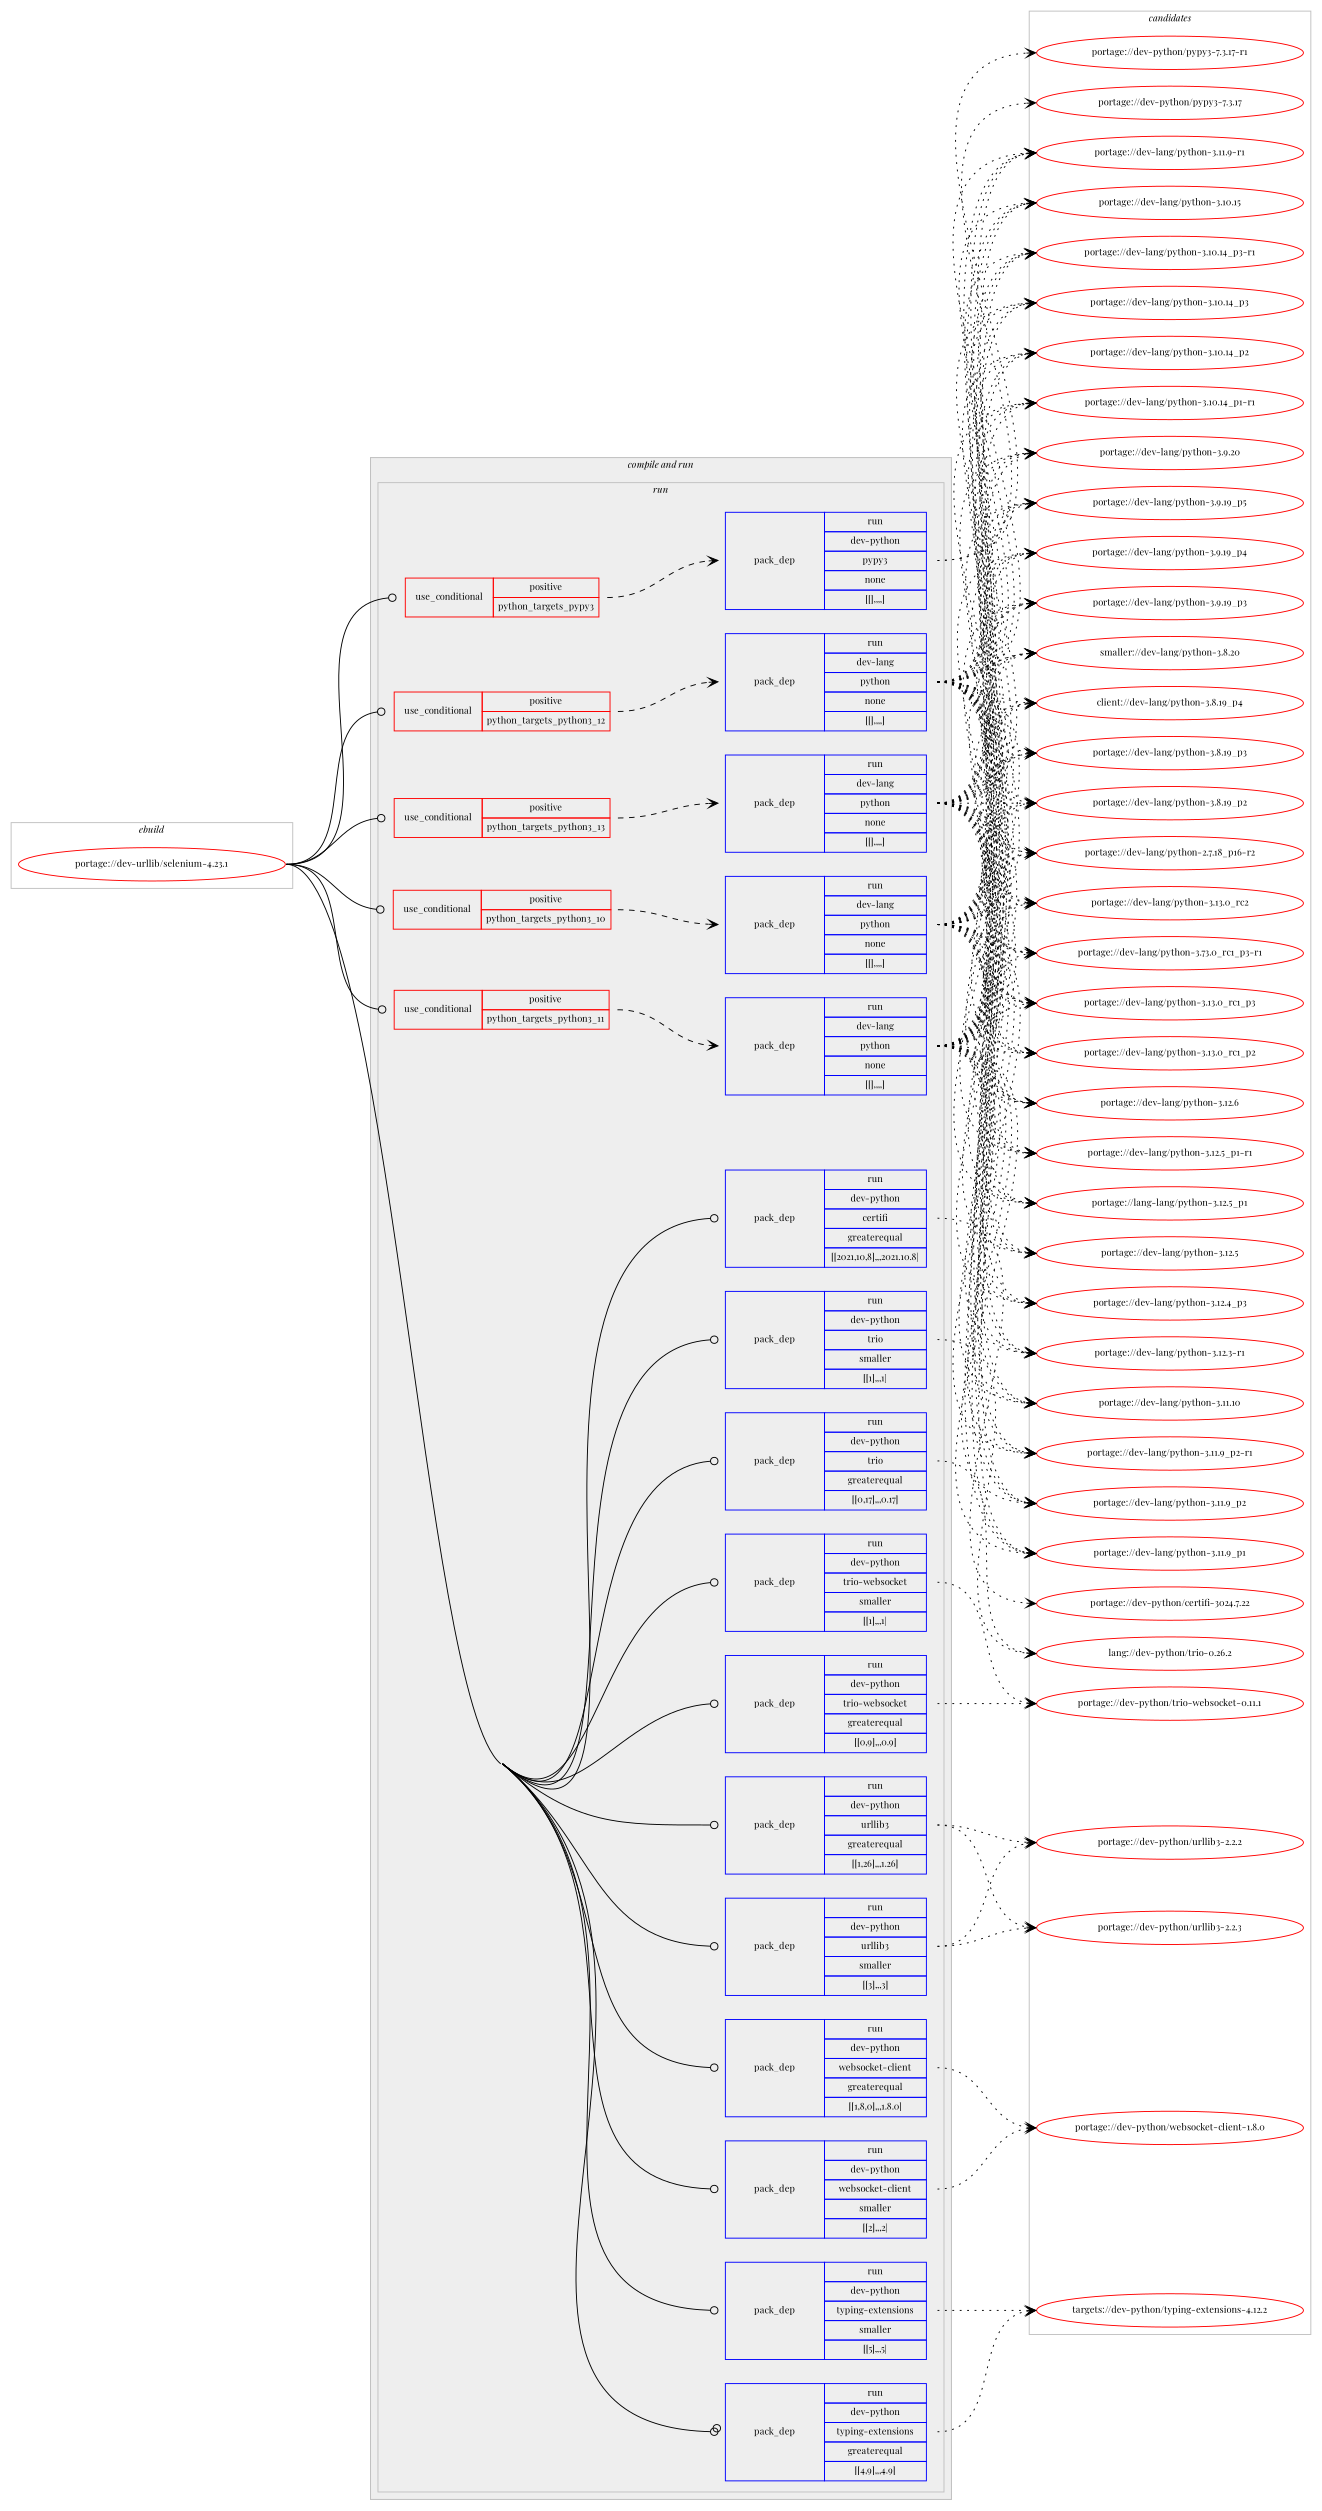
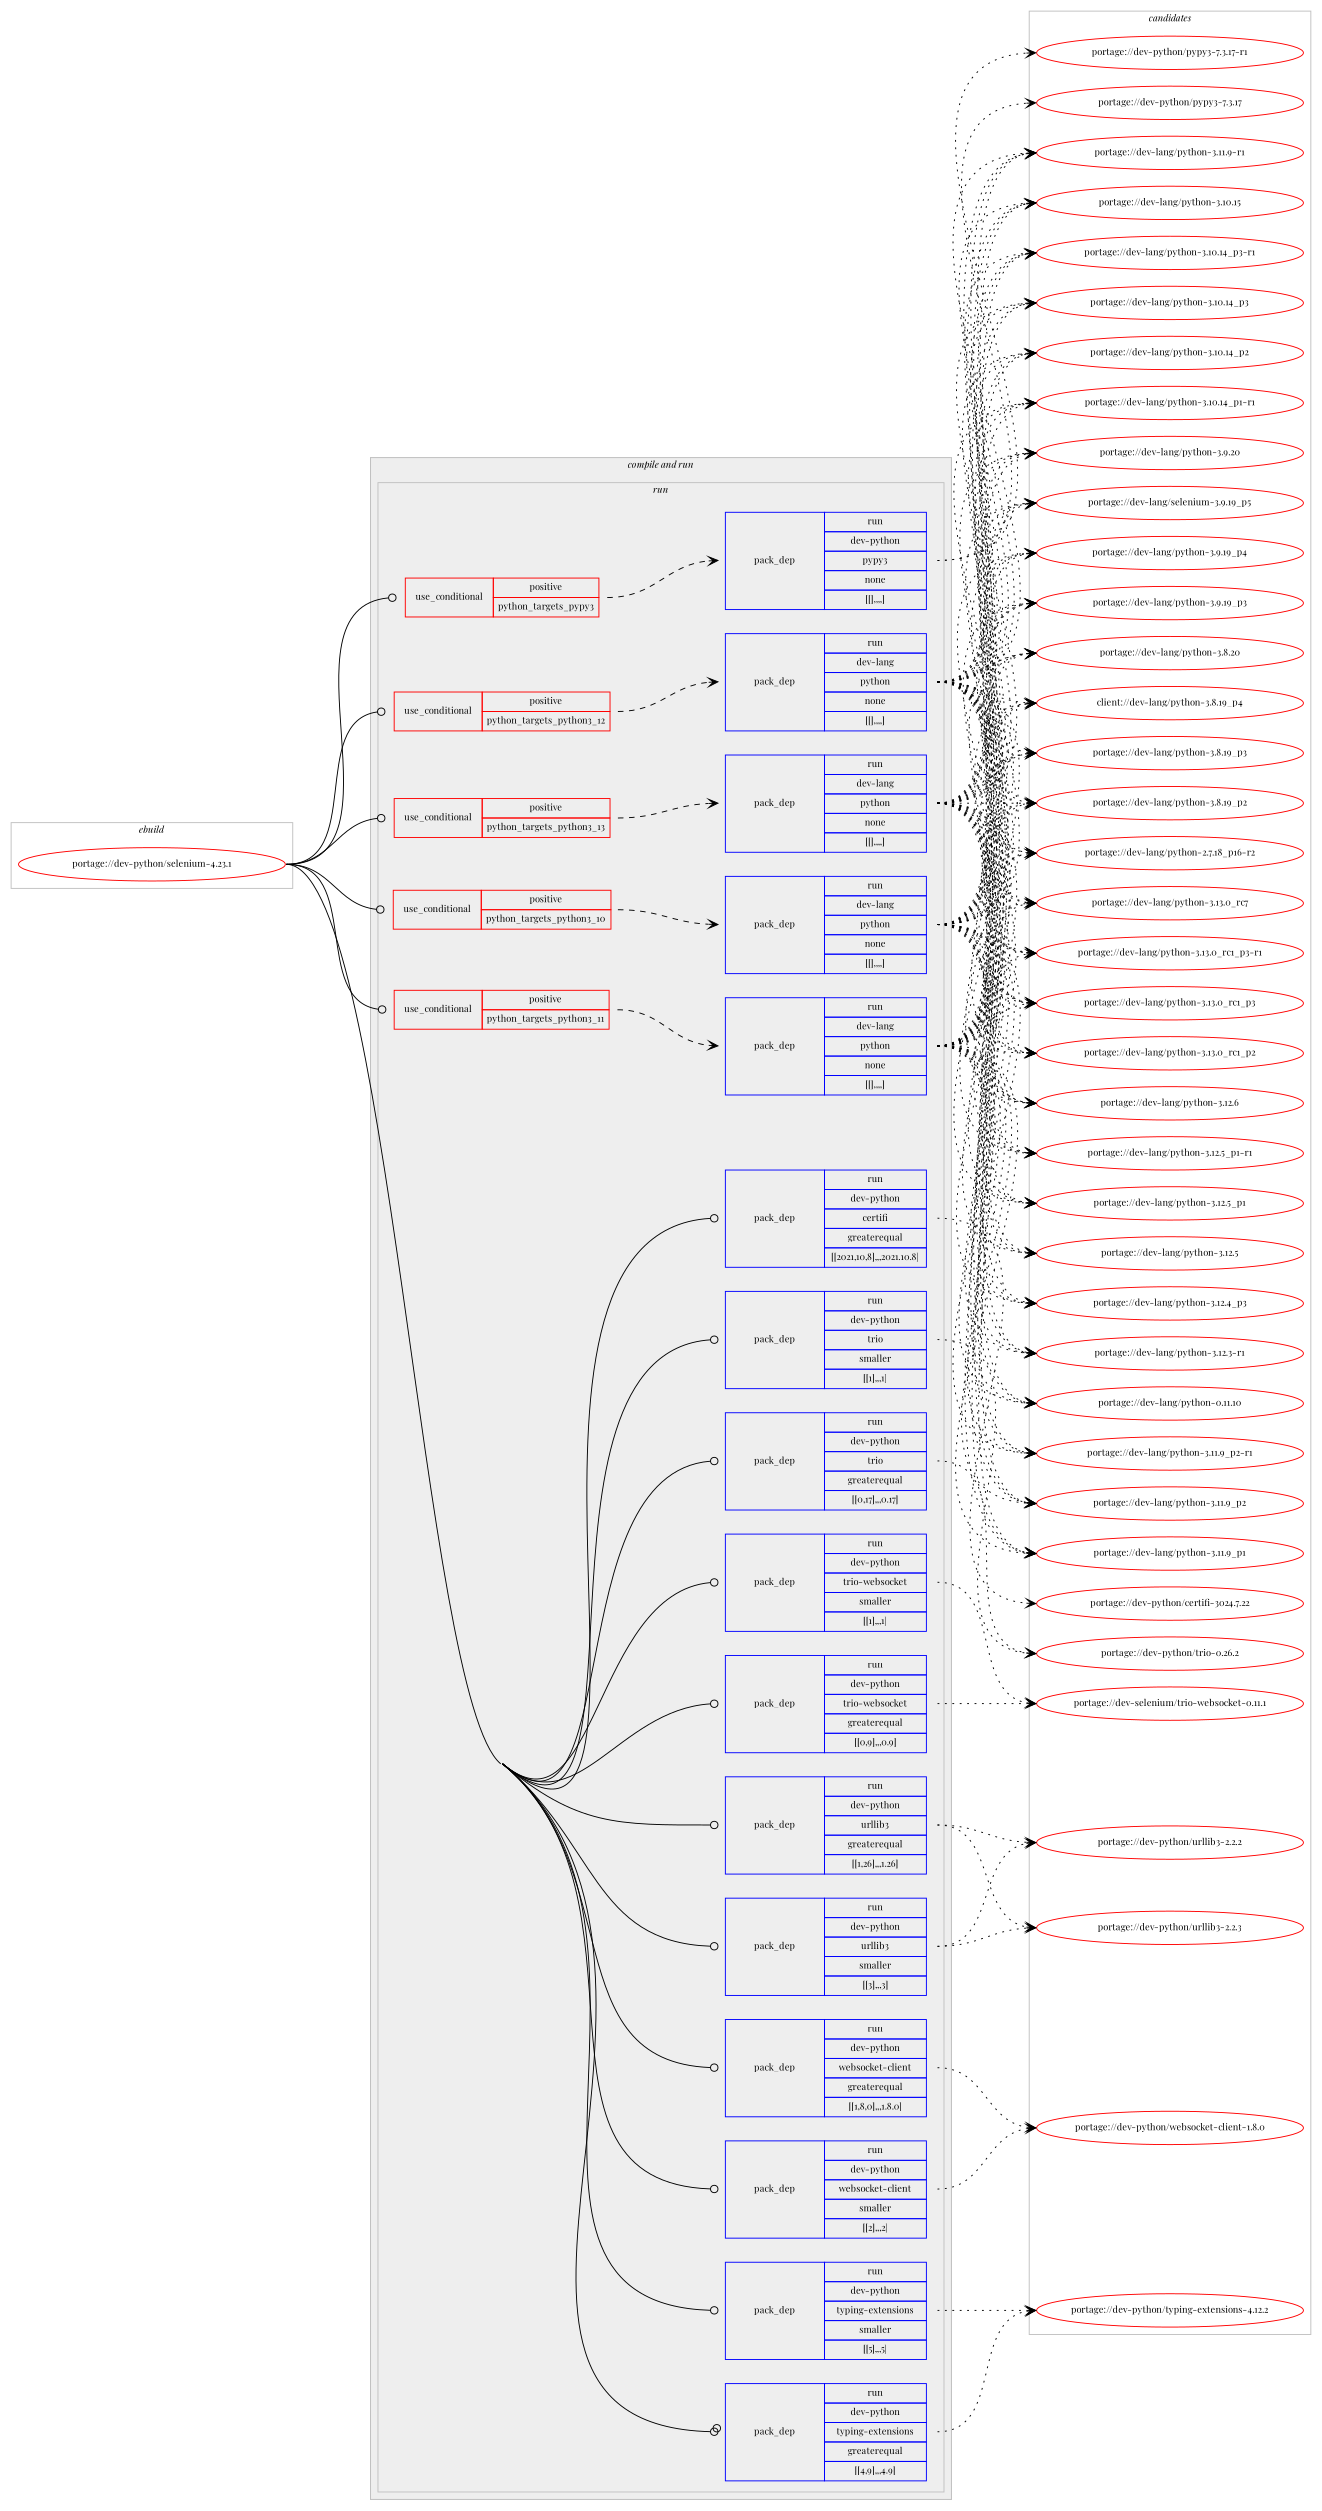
(1170, 503) -> (1170, 503)
(1170, 653) -> (1170, 653)
(152, 864) -> (152, 864)
(1170, 903) -> (1170, 903)
(1170, 953) -> (1170, 953)
(1170, 1203) -> (1170, 1203)
(1170, 1403) -> (1170, 1403)
(1170, 1654) -> (1170, 1654)
(1170, 1704) -> (1170, 1704)
(1170, 2310) -> (1170, 2310)
